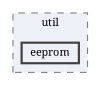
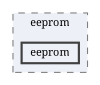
(50, 23) -> (50, 23)
